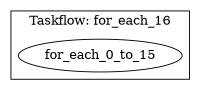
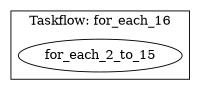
(100, 56) -> (100, 56)
